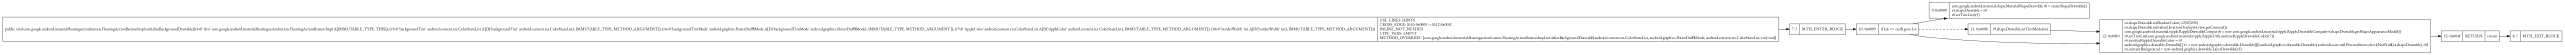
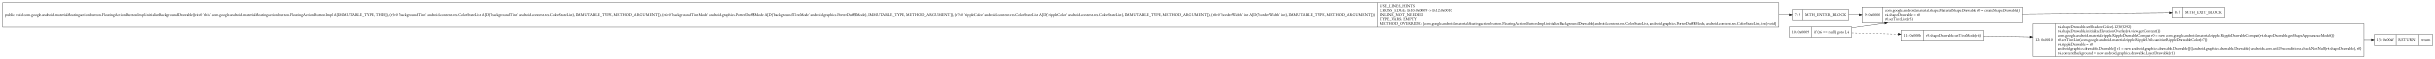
(1849, 29) -> (1854, 15)
(2503, 36) -> (2096, 13)
(2153, 40) -> (2075, 44)
(2003, 42) -> none
